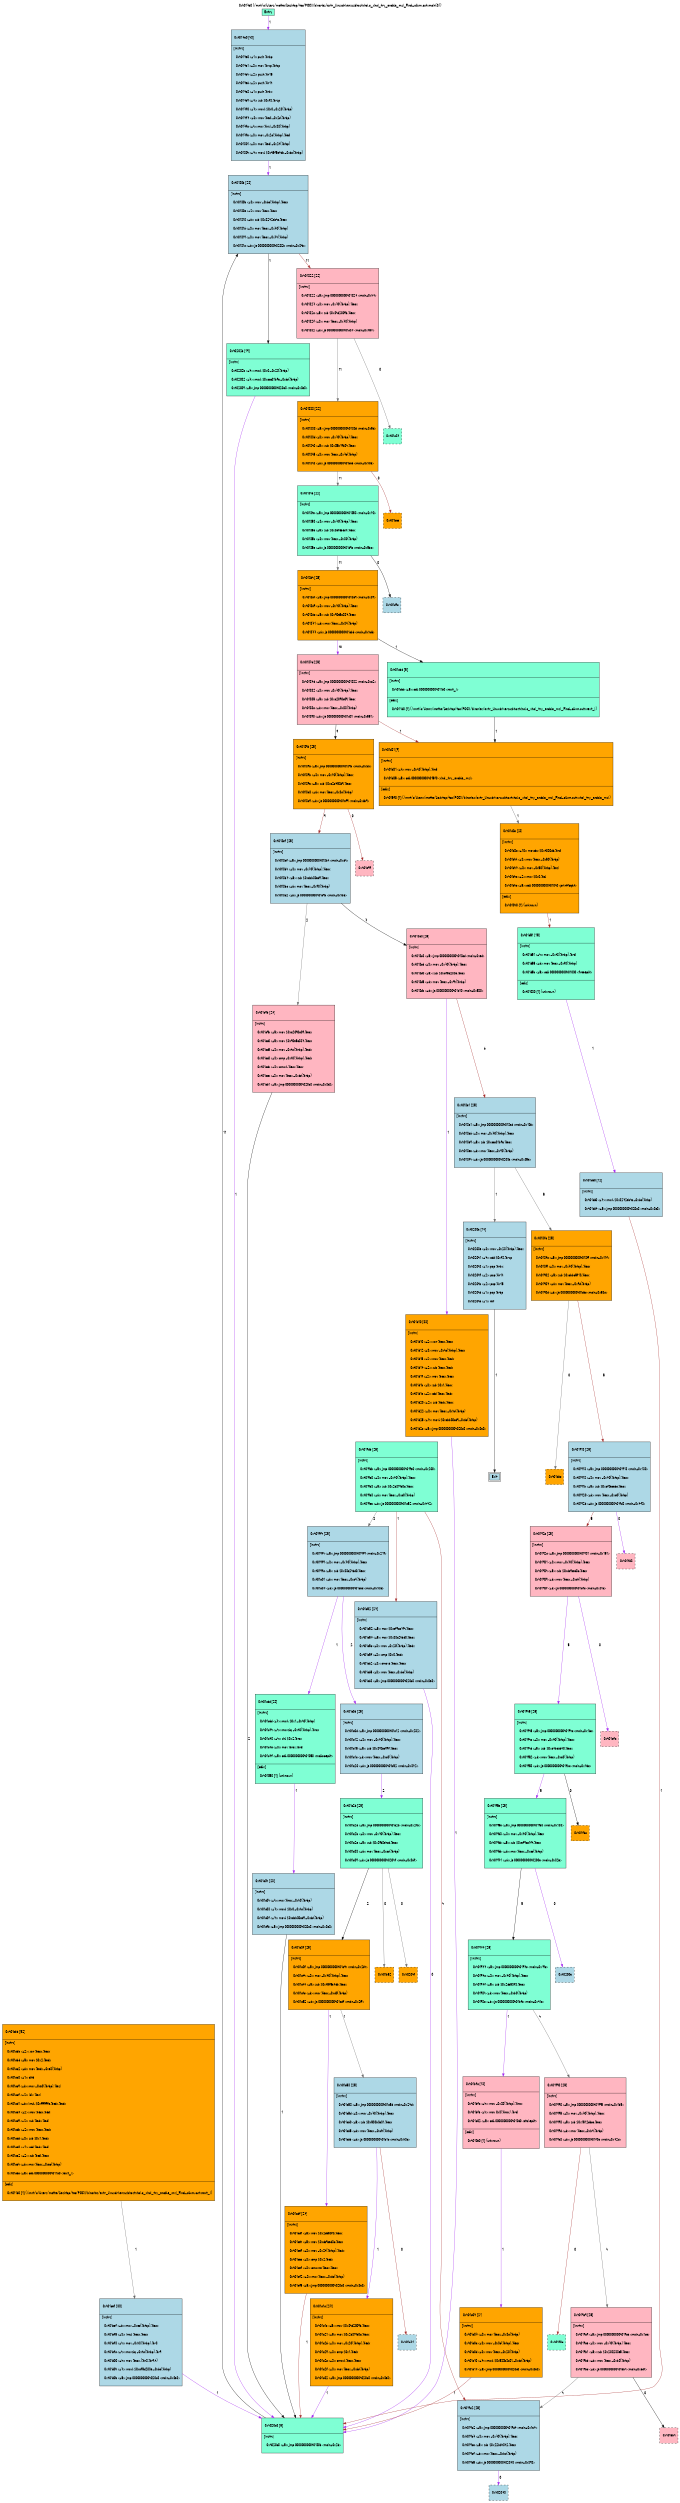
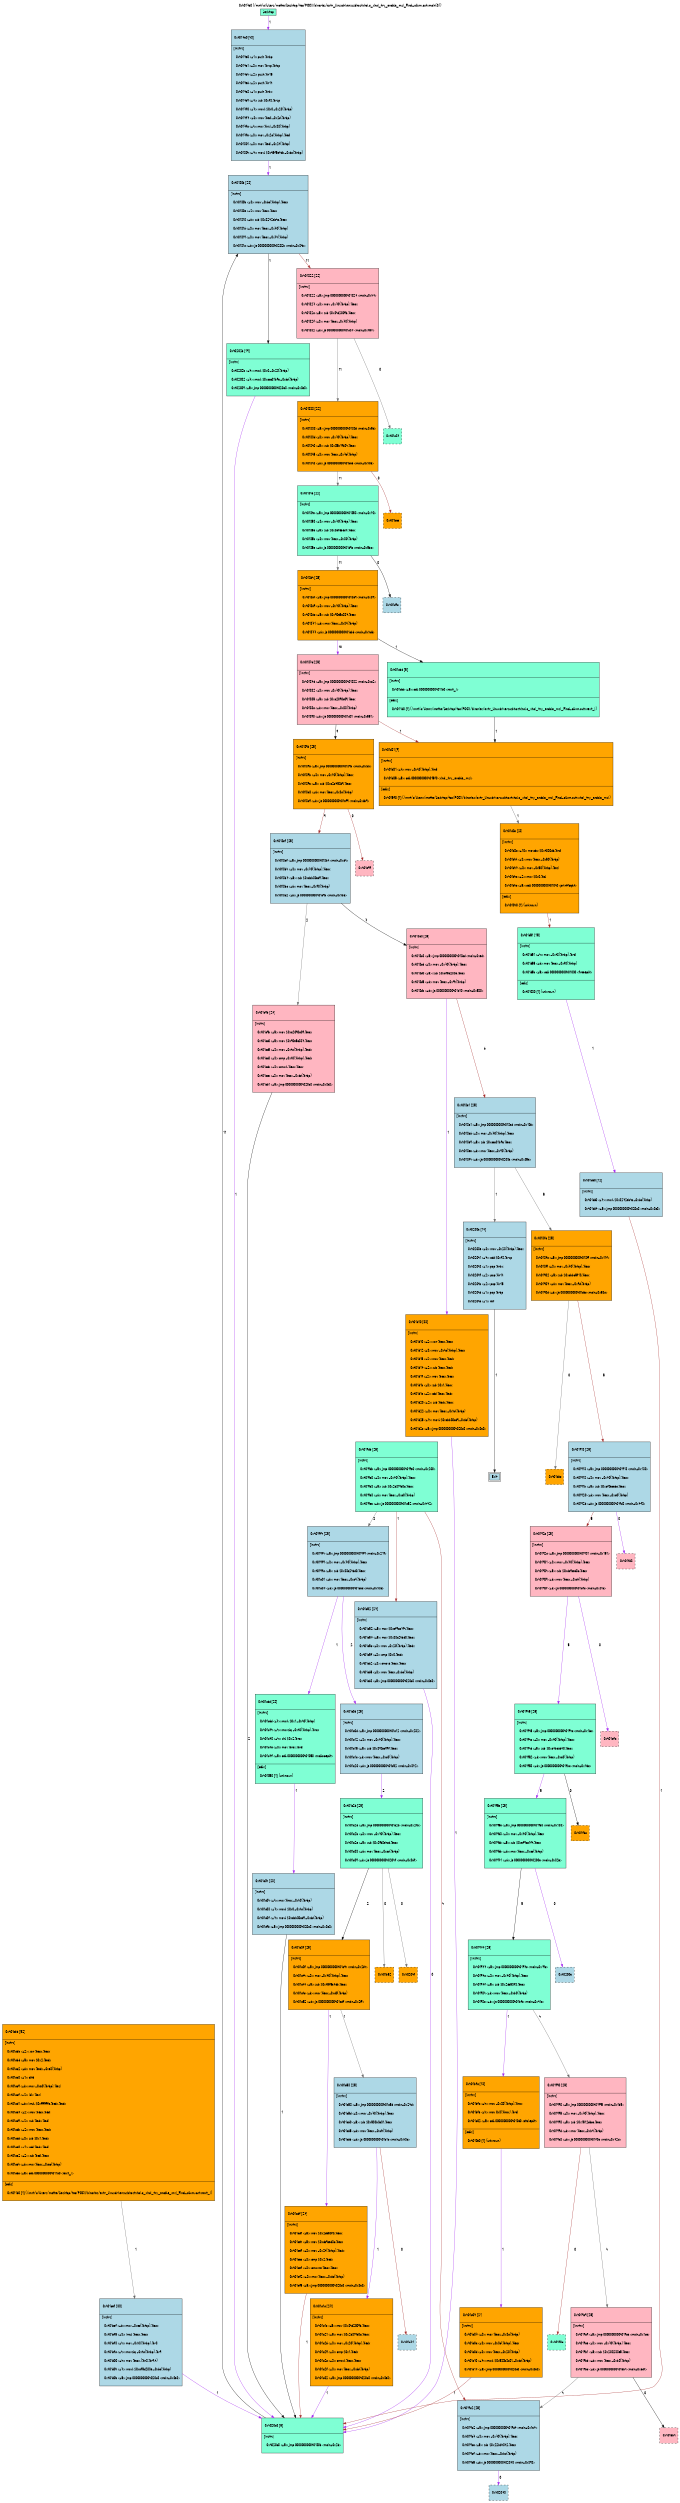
(268, 12) -> (268, 12)
(501, 2113) -> (501, 2113)
